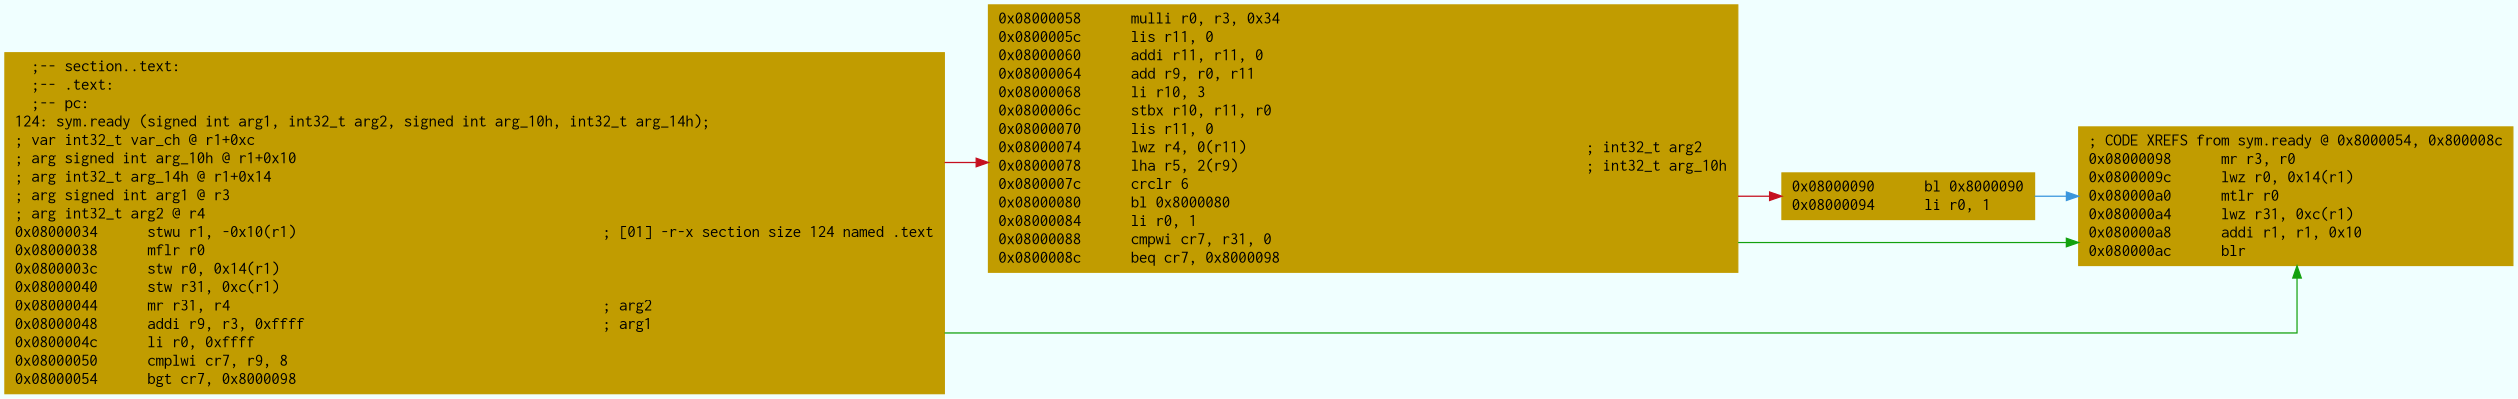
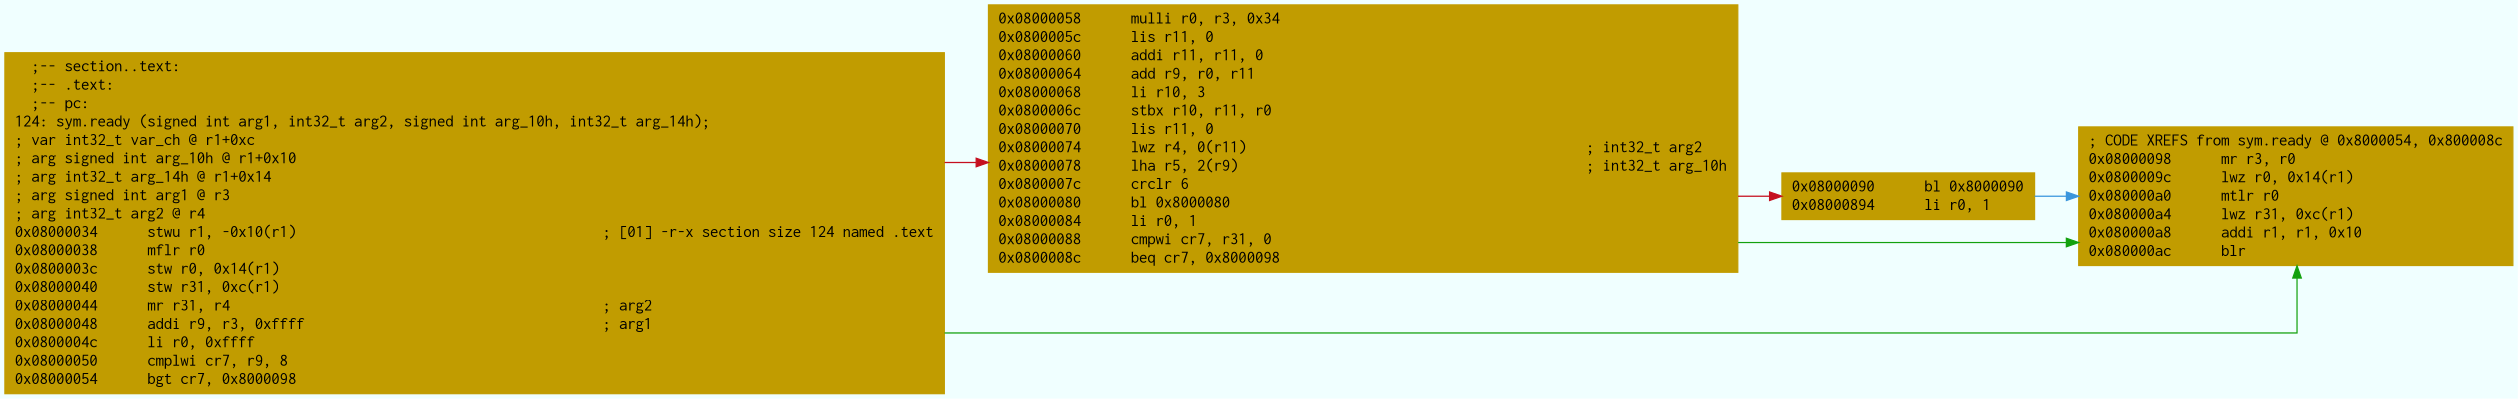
(1908, 196) -> (1908, 196)
